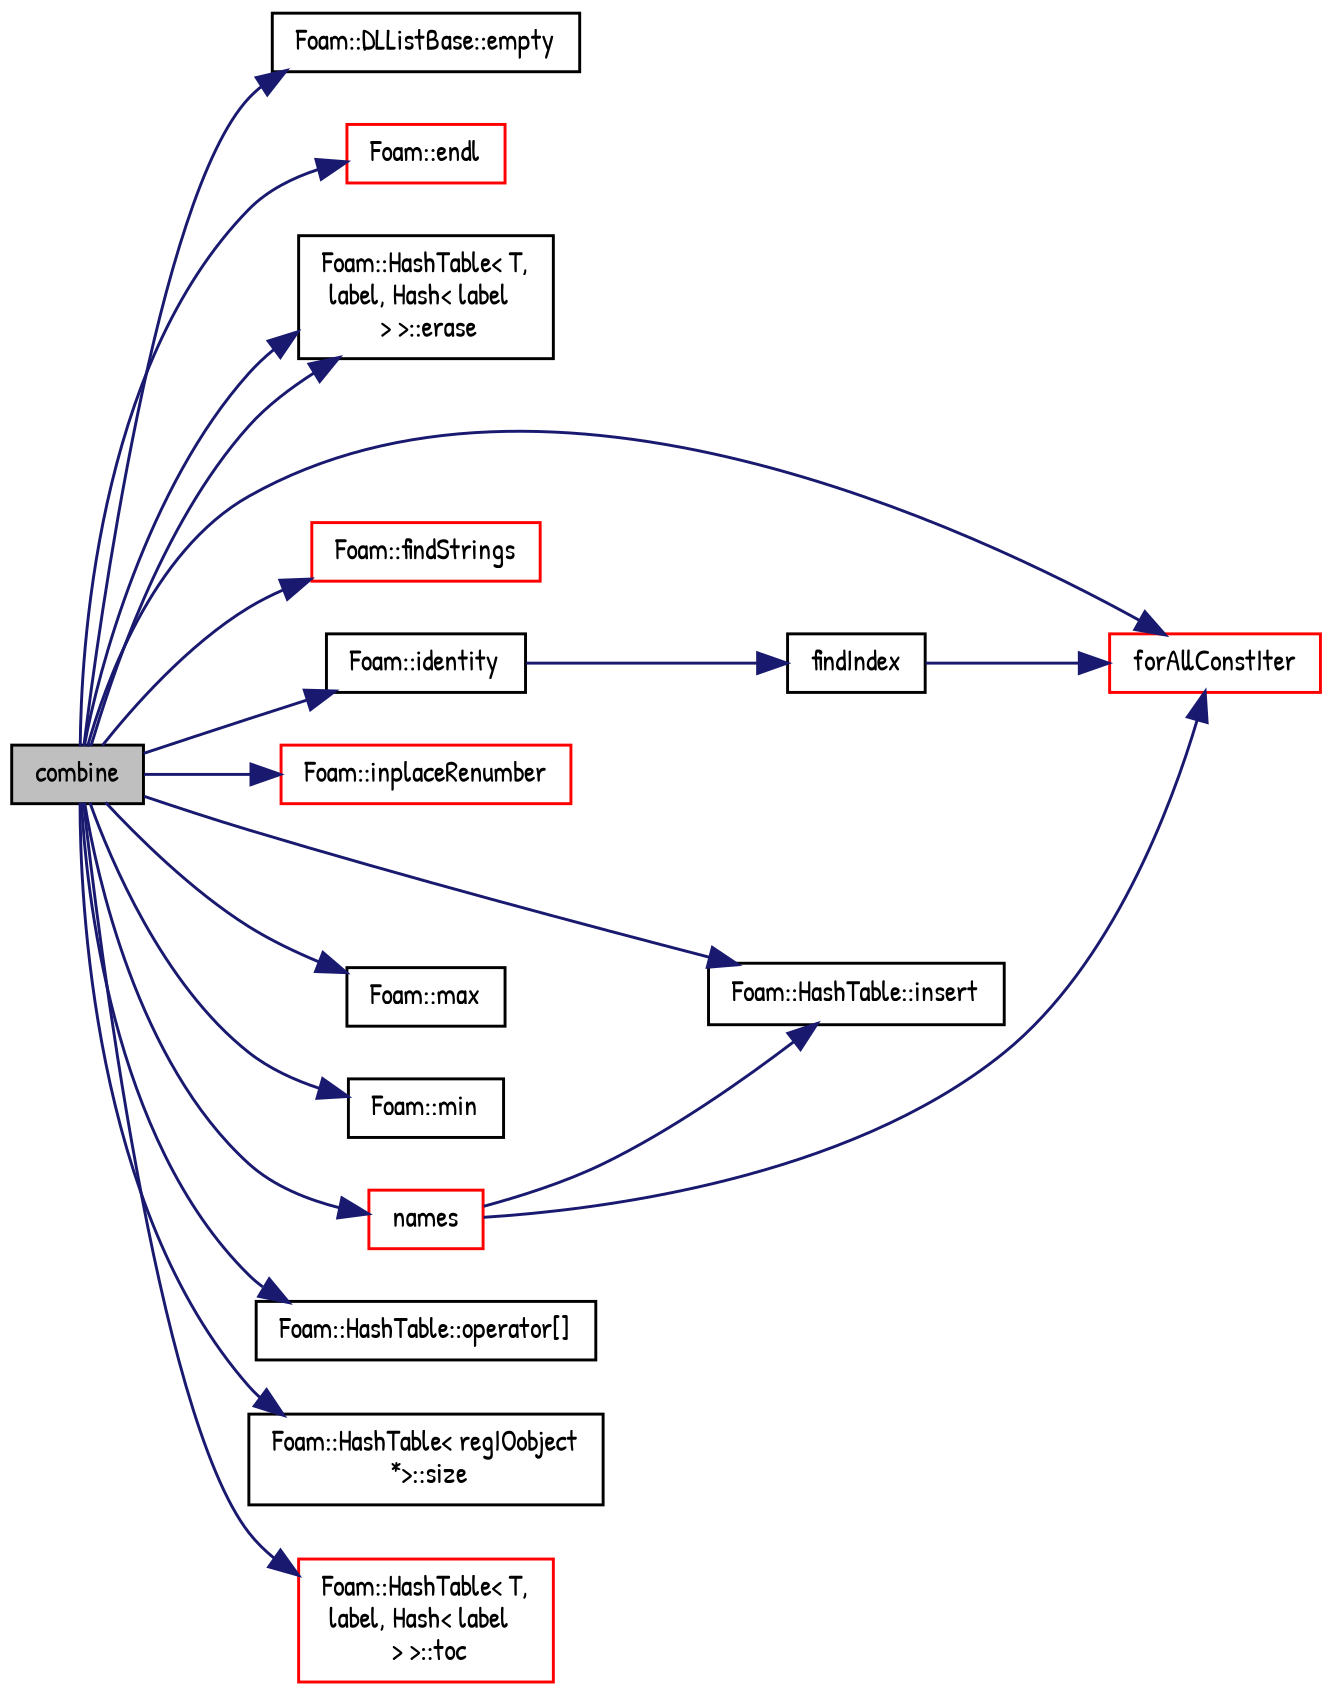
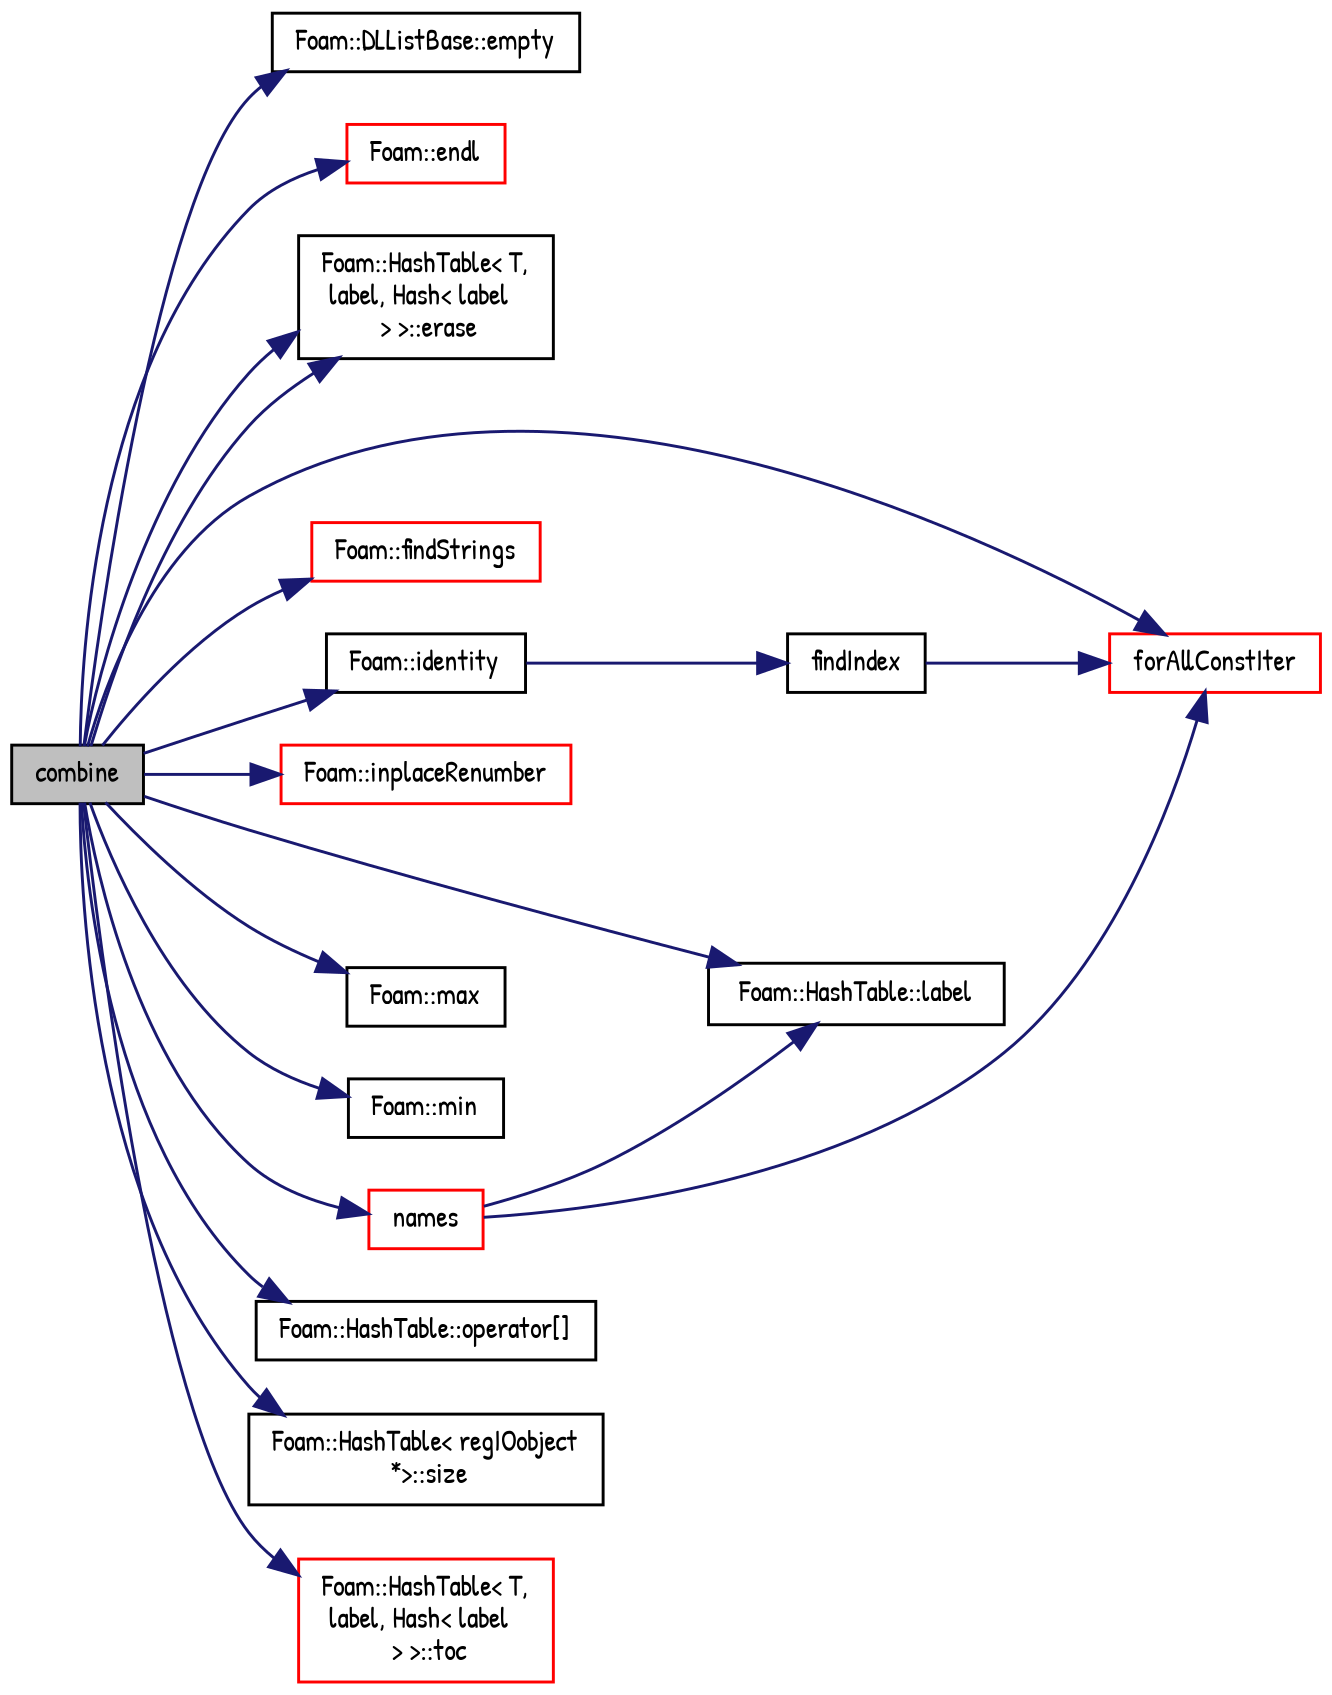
(856, 994) -> (856, 994)
